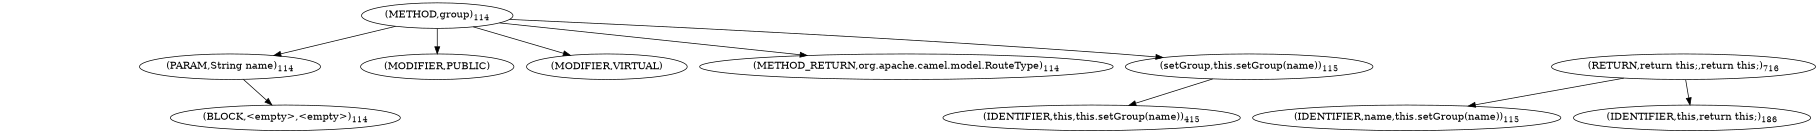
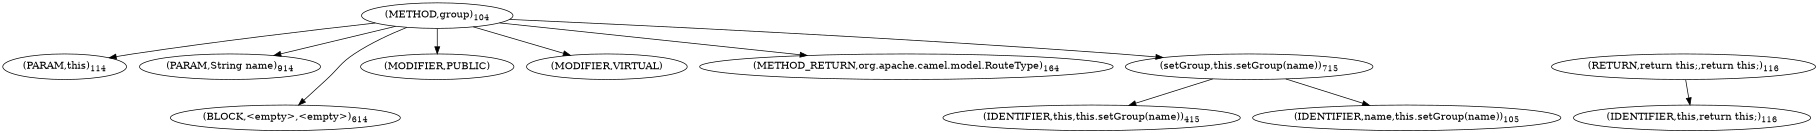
(482, 15) -> (482, 15)
(286, 66) -> (286, 66)
(1052, 66) -> (1052, 66)
(1330, 66) -> (1330, 66)
(1771, 66) -> (1771, 66)
none -> (65, 67)
(255, 90) -> (350, 57)
(1550, 91) -> (1324, 91)
(360, 117) -> (360, 117)
(1511, 117) -> (1511, 117)
(1769, 117) -> (1769, 117)
